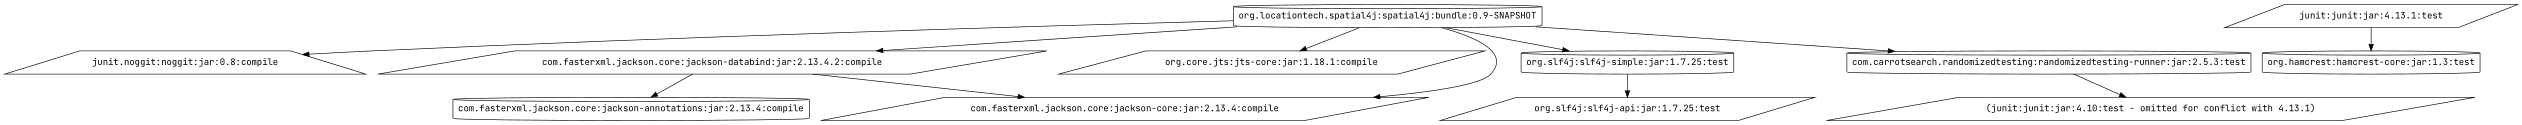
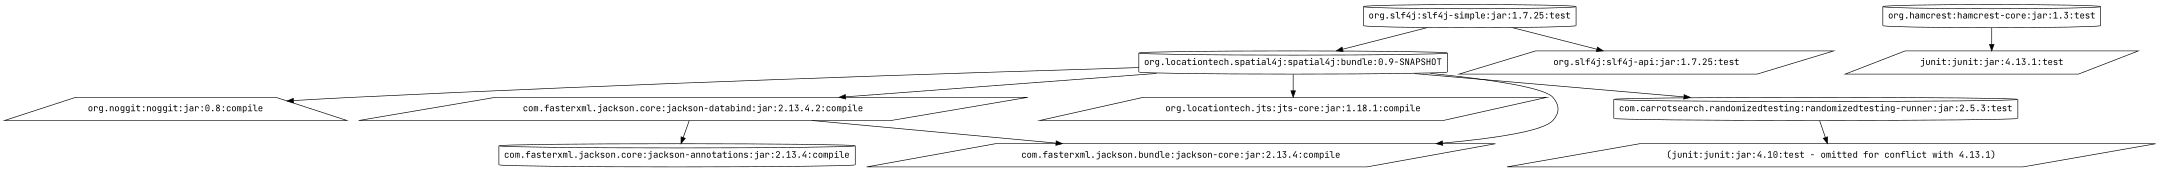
(2371, 36) -> (1992, 36)
(1504, 39) -> (1385, 38)
(185, 63) -> (176, 109)
(1272, 63) -> (1293, 109)
(1125, 109) -> (1181, 155)
